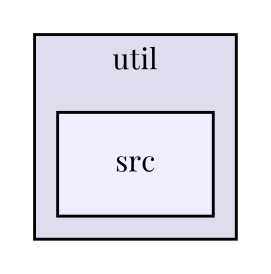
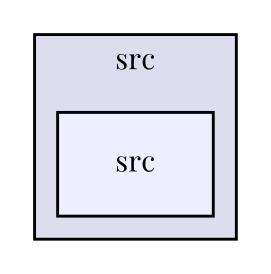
(135, 62) -> (135, 62)
